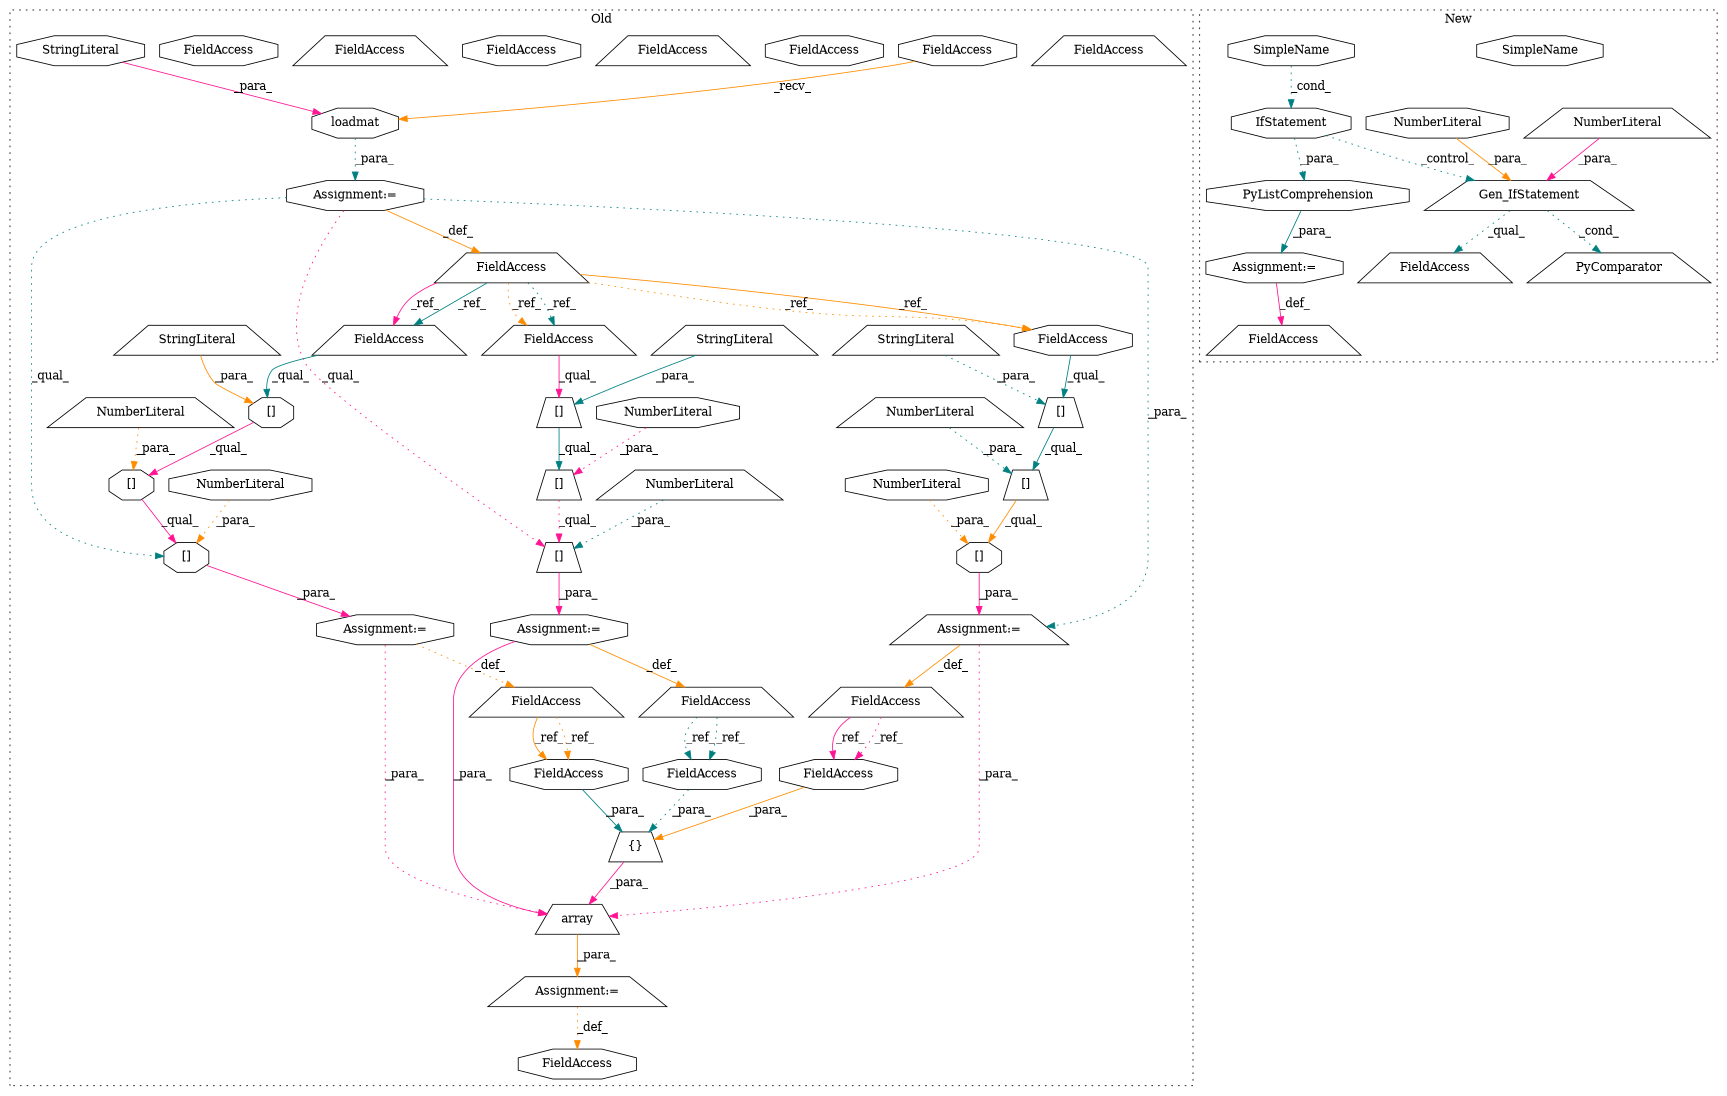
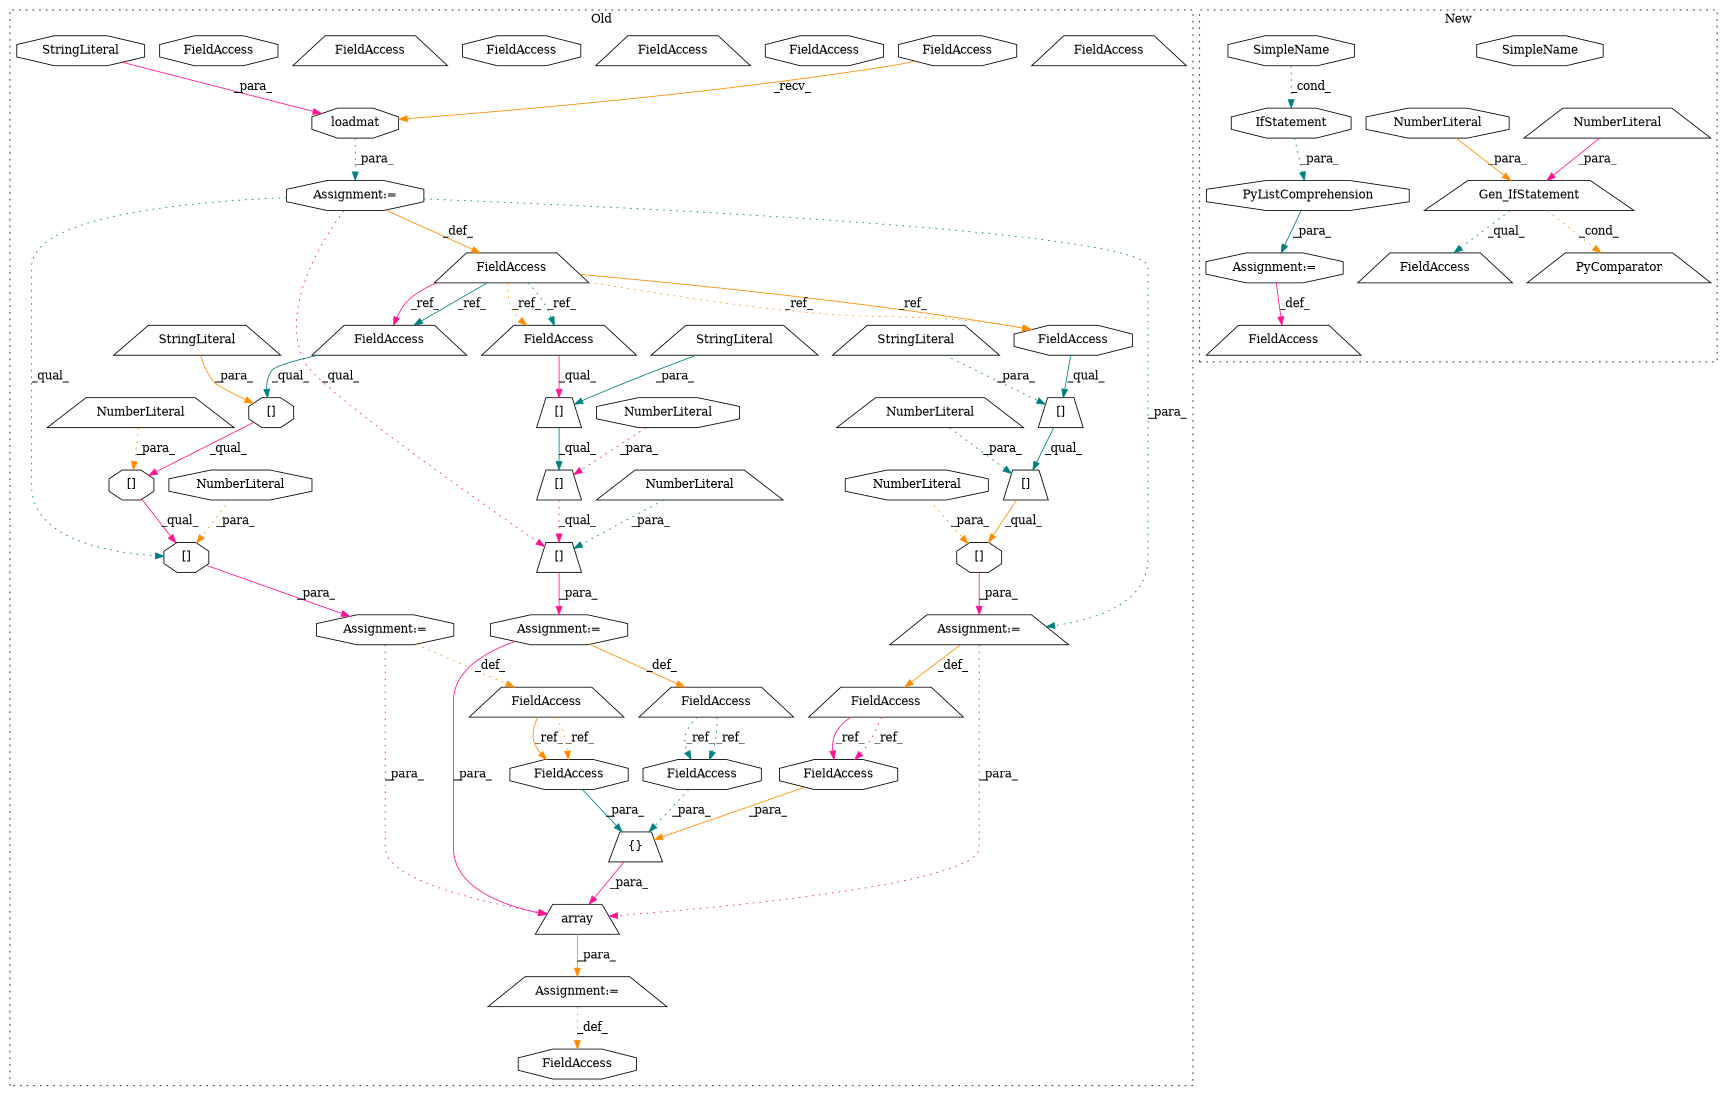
(1396, 158) -> none
(1571, 229) -> (1571, 229)
